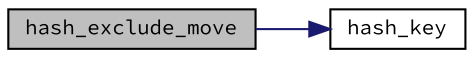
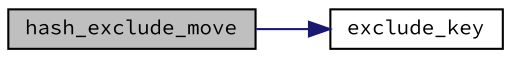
(398, 29) -> (417, 29)
